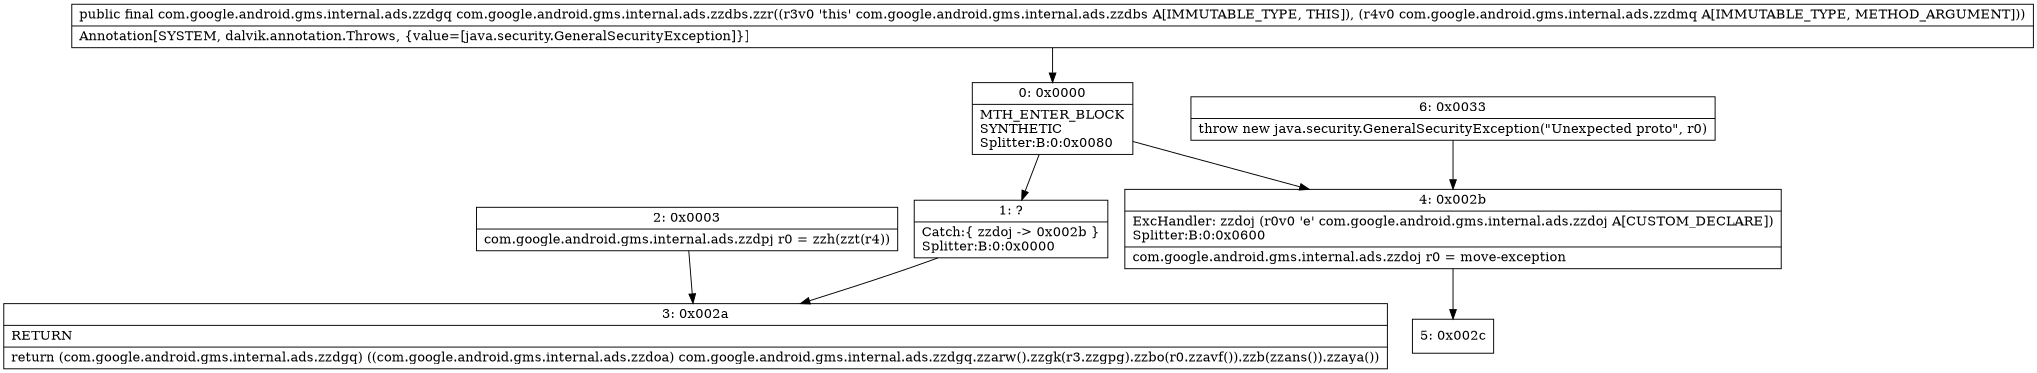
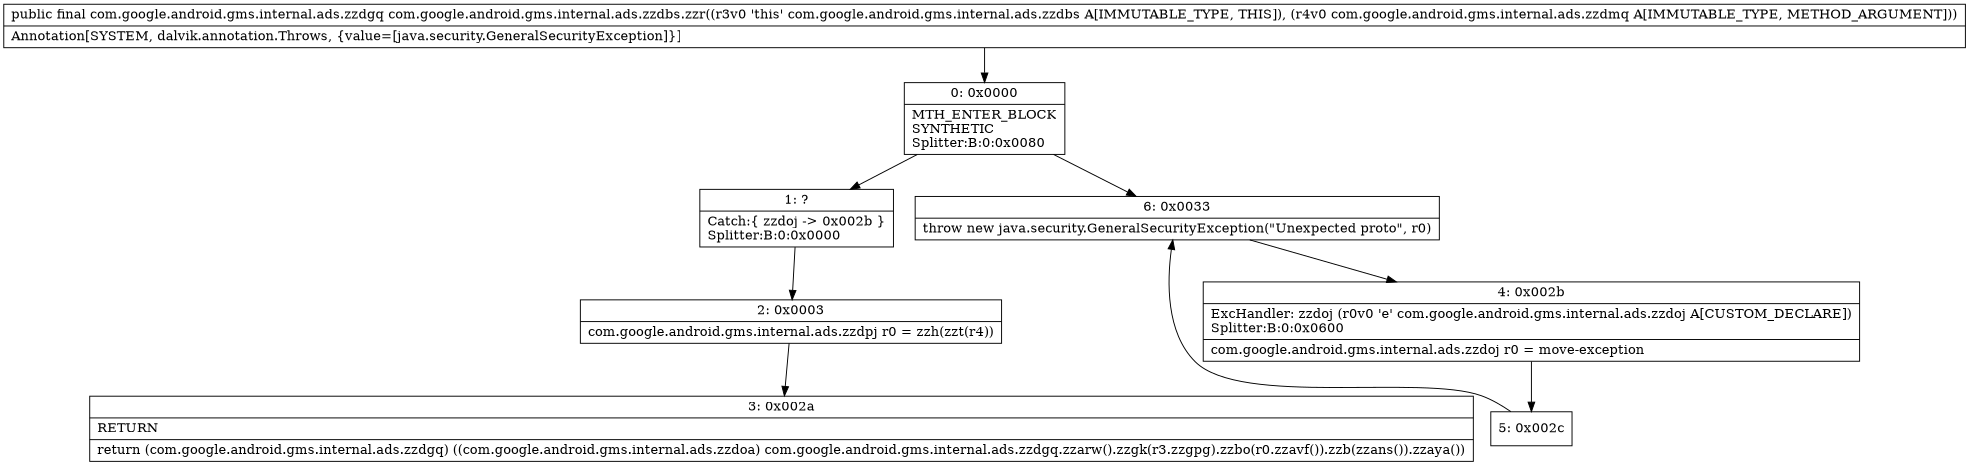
(1216, 164) -> (1091, 173)
(874, 280) -> (794, 269)
none -> (1294, 387)
